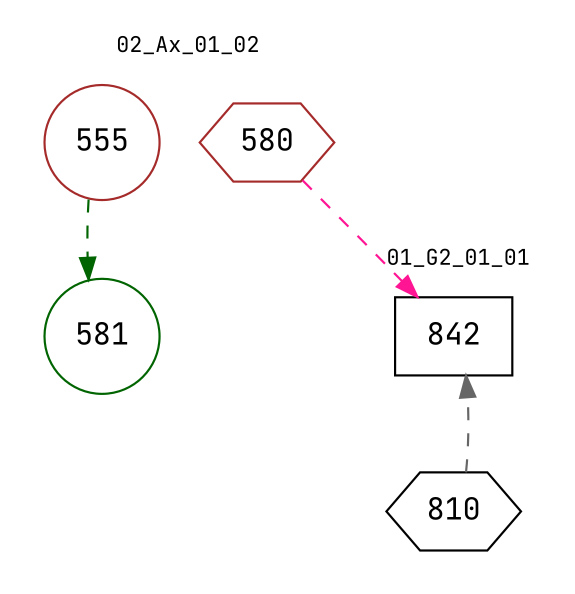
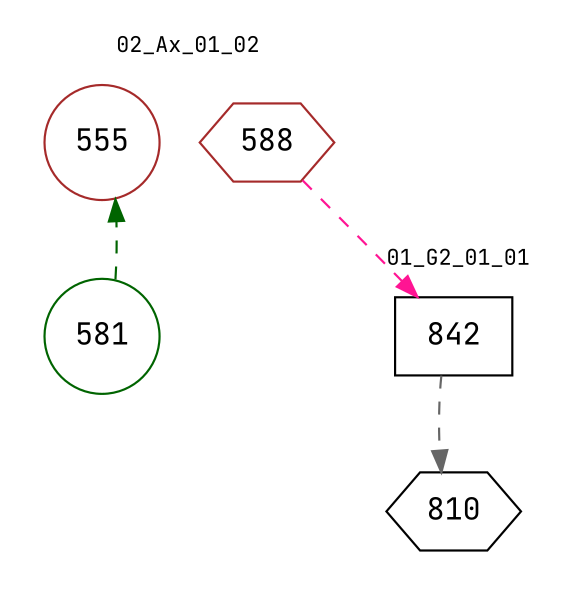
(267, 143) -> (267, 143)
(87, 228) -> (117, 251)
(468, 435) -> (439, 413)
